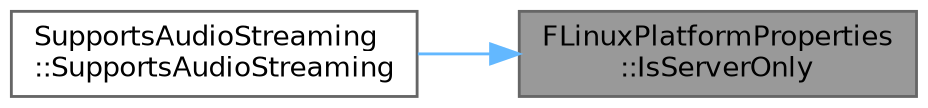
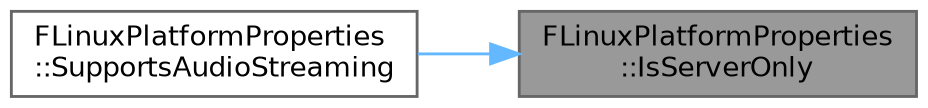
(214, 54) -> (214, 54)
